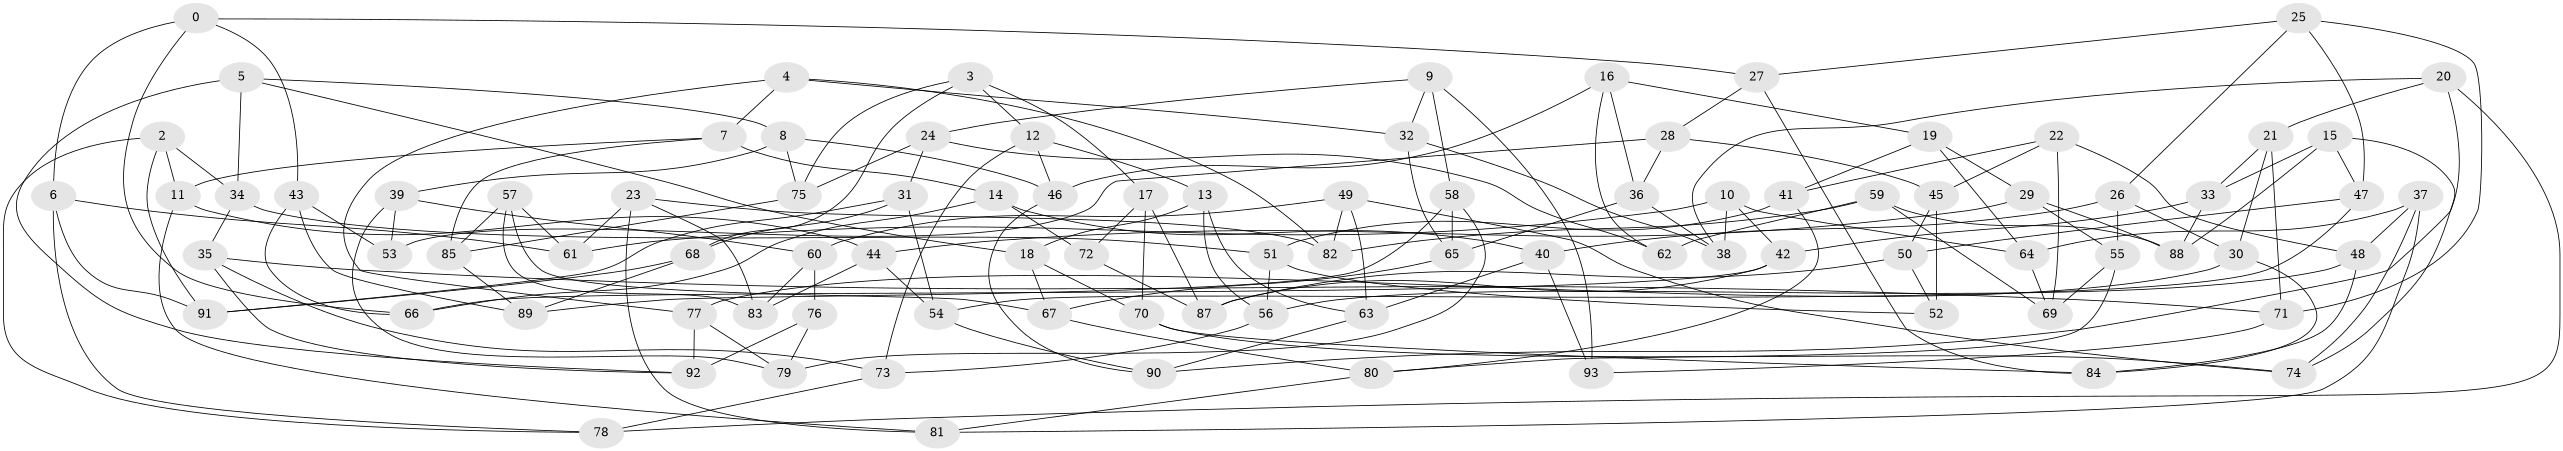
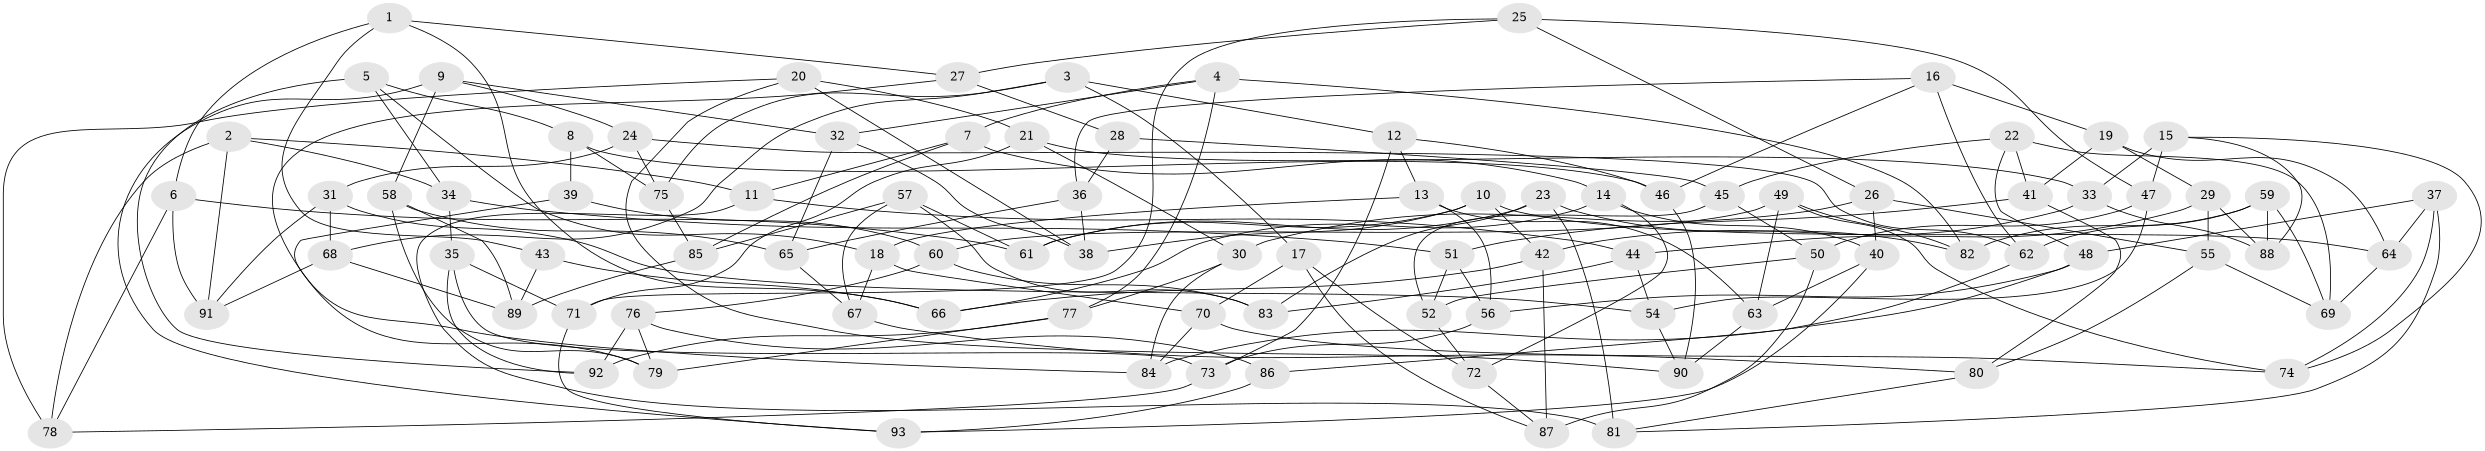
(196, 18) -> (390, 18)
(390, 255) -> none
none -> (1452, 344)
none -> (1268, 374)
